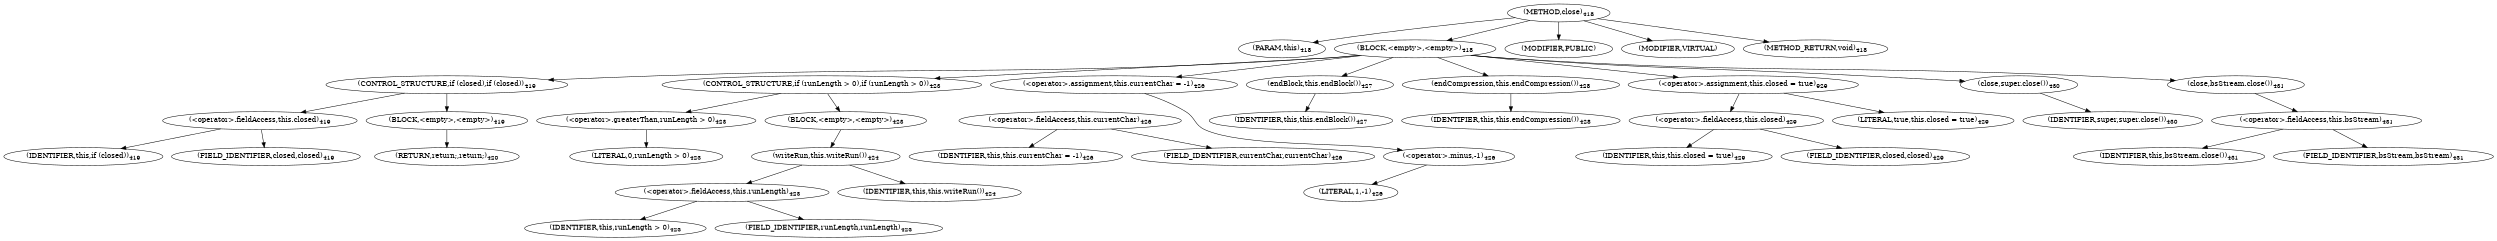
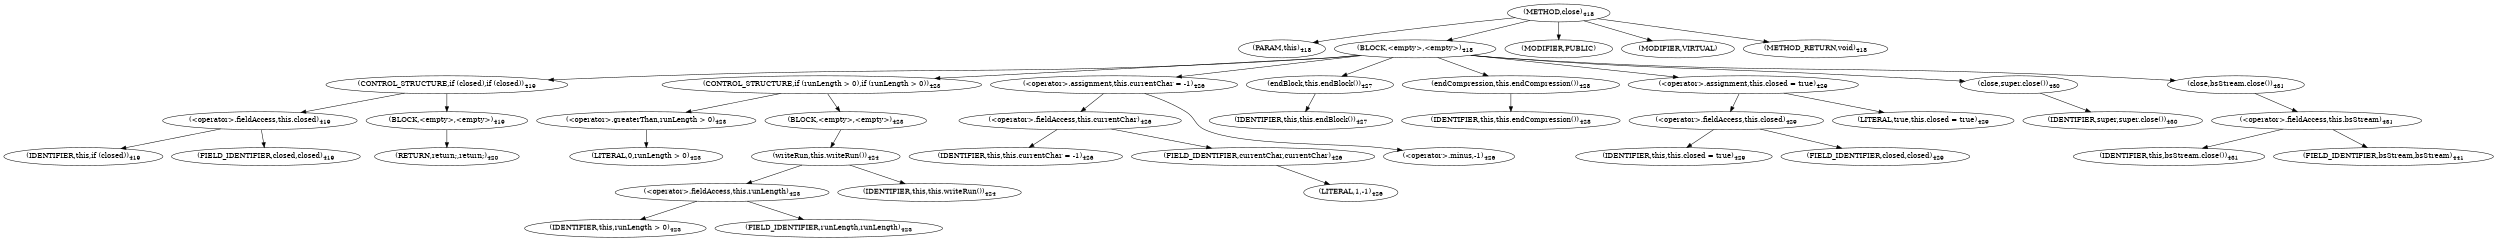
(1822, 84) -> (1822, 84)
none -> (1094, 101)
(2458, 156) -> (2458, 156)
(1402, 174) -> (1301, 174)
